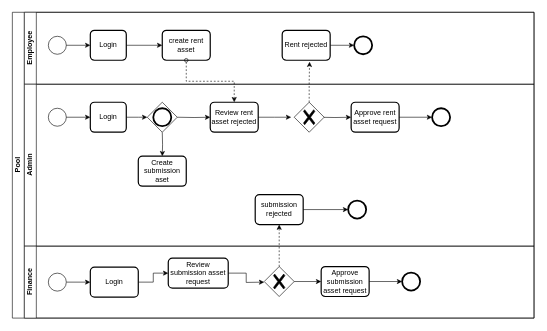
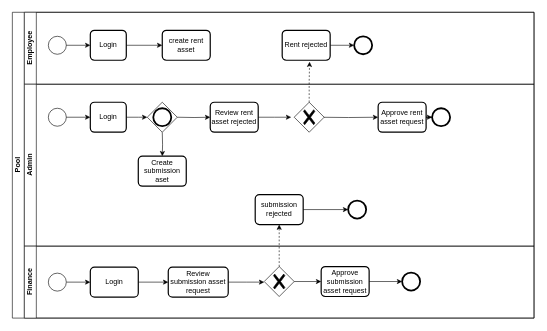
(234, 96) -> none
(375, 117) -> (402, 117)
(198, 273) -> (198, 282)
